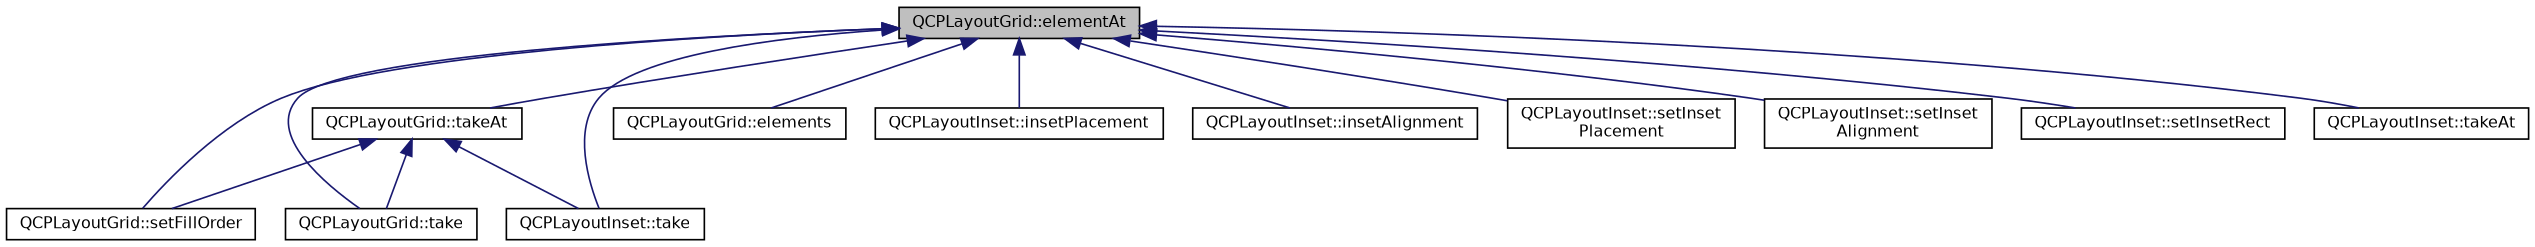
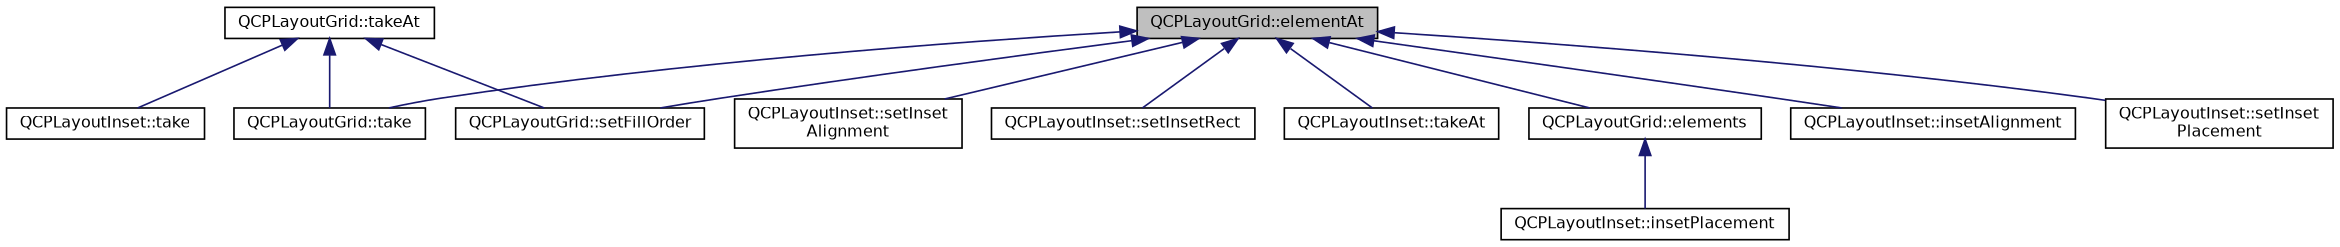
(679, 59) -> none
(699, 73) -> none
(1019, 82) -> (1645, 182)
